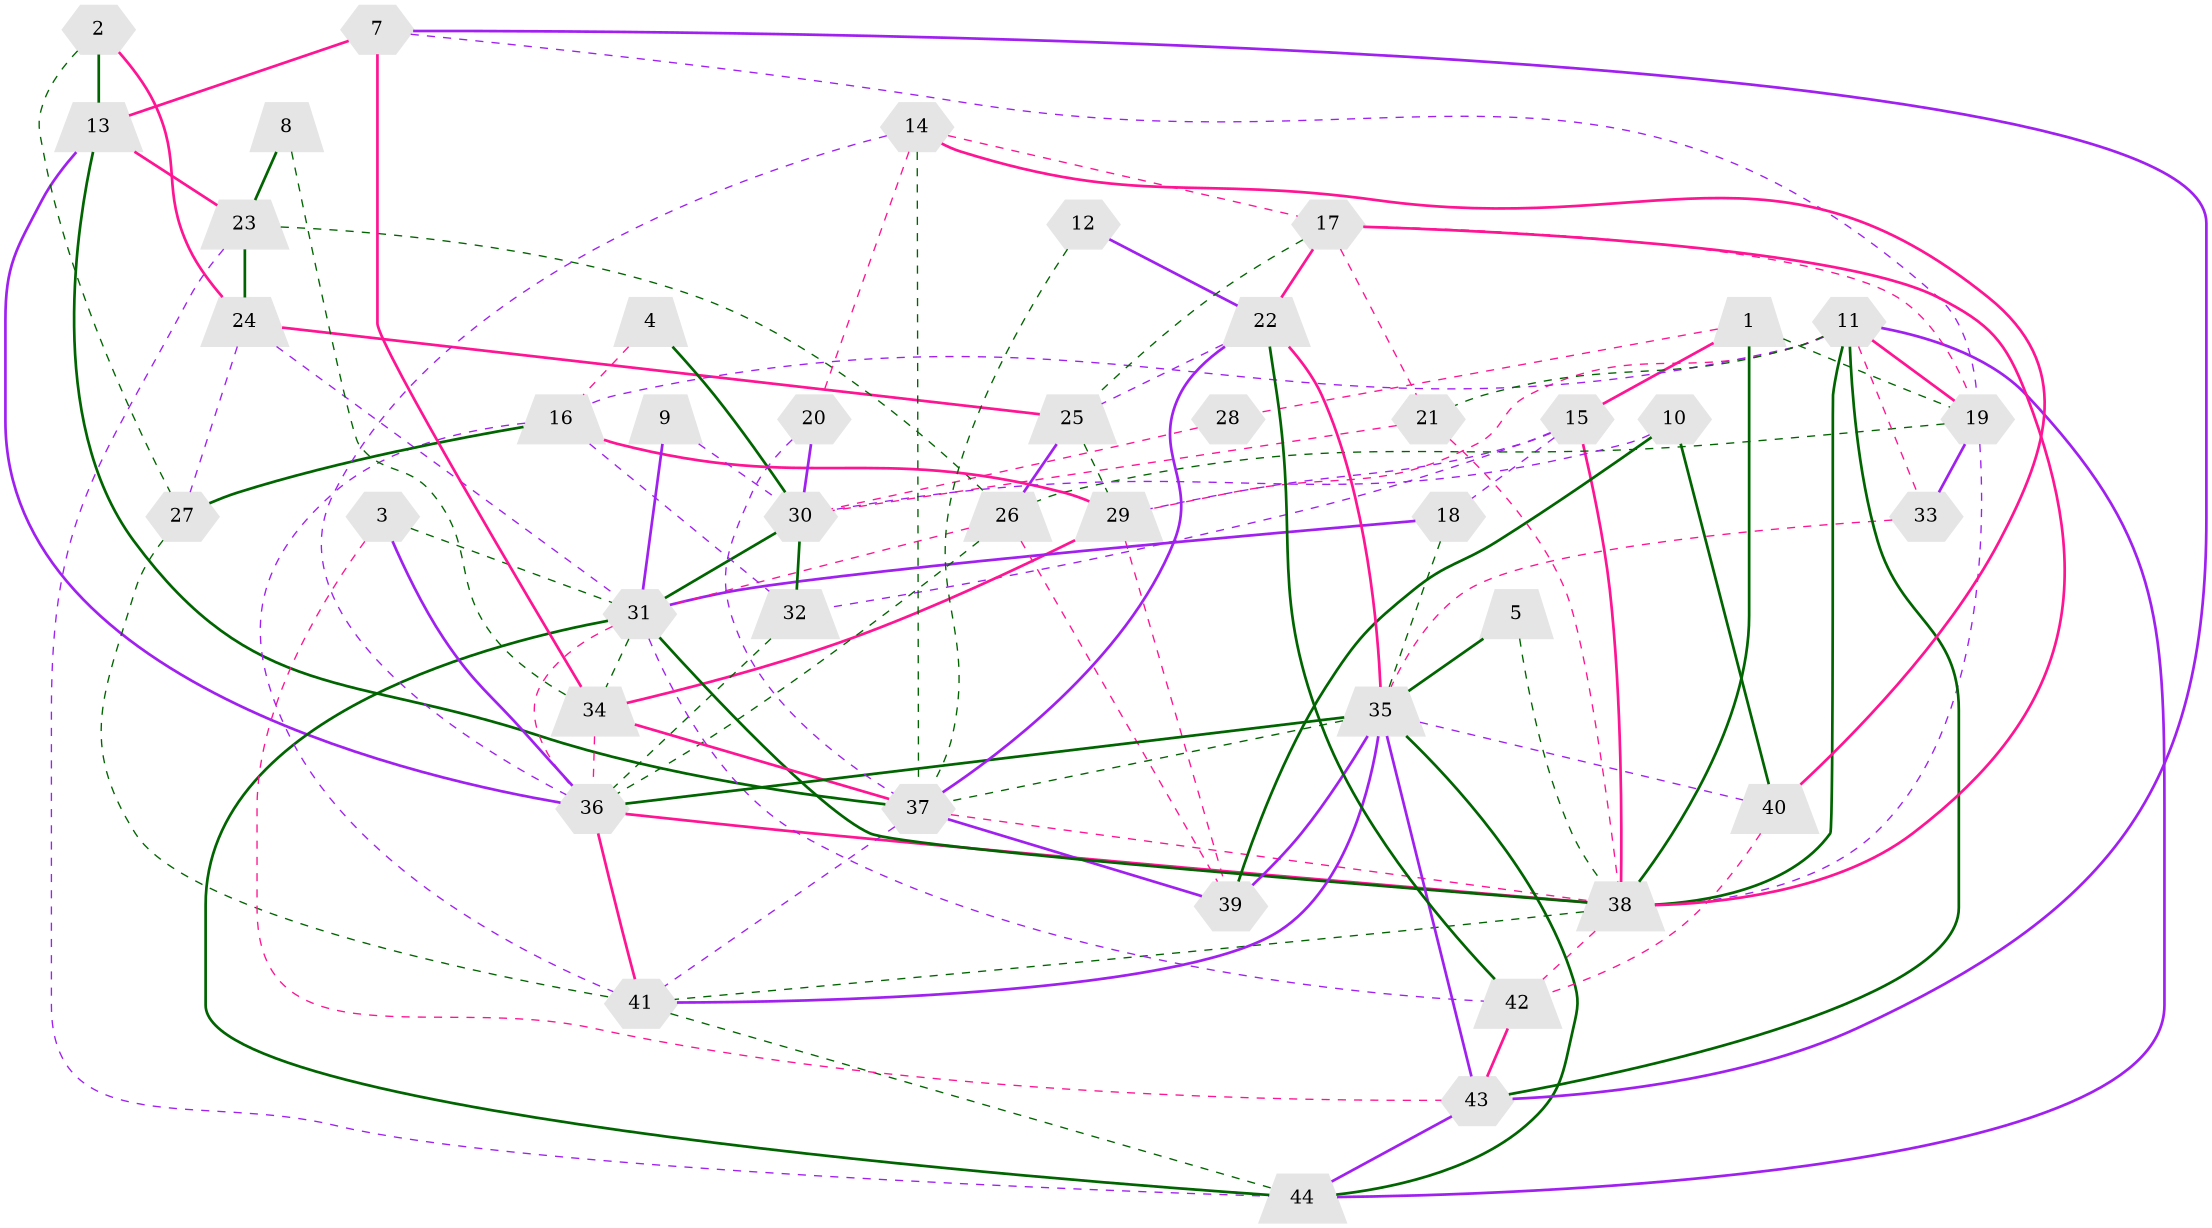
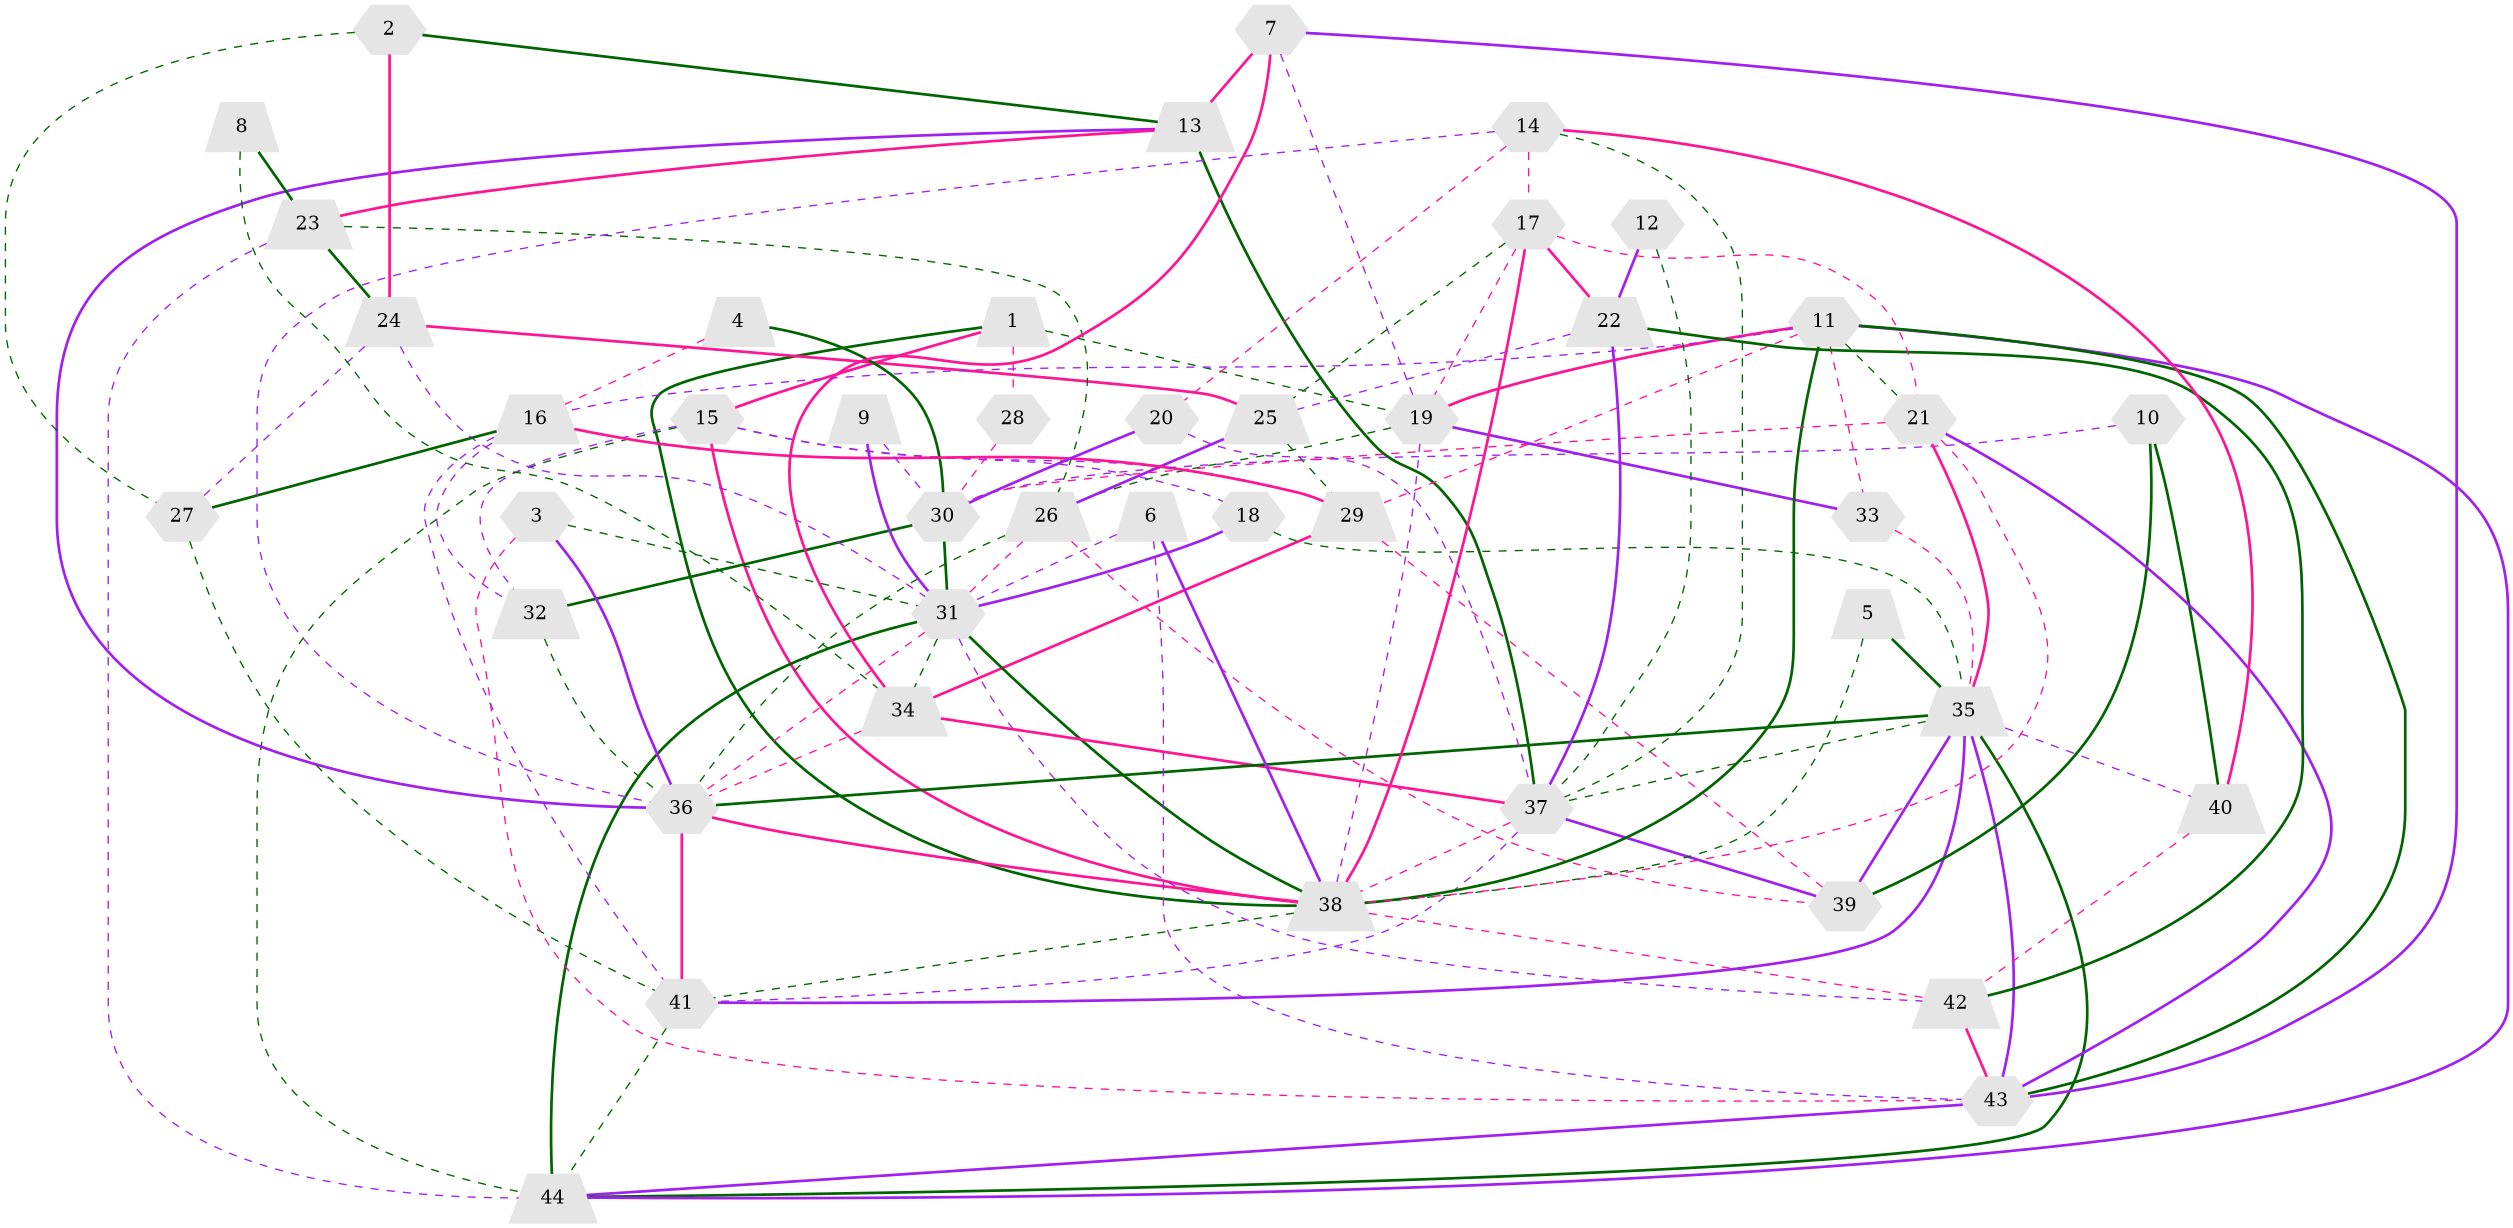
(1358, 510) -> (1979, 562)
none -> (1151, 517)
none -> (259, 772)
none -> (2318, 779)
